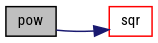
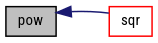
(75, 31) -> (90, 12)
